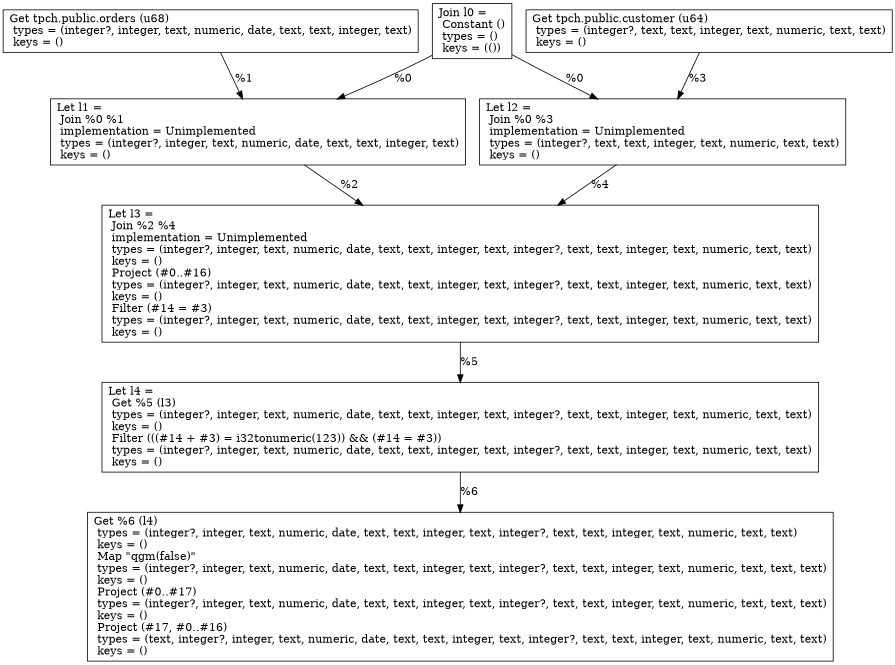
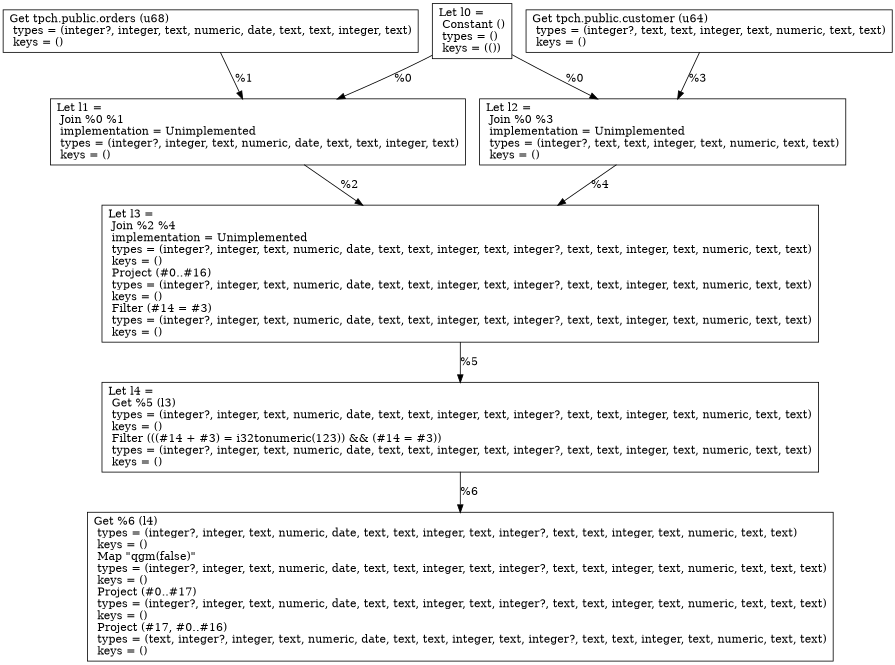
(472, 31) -> (472, 31)
